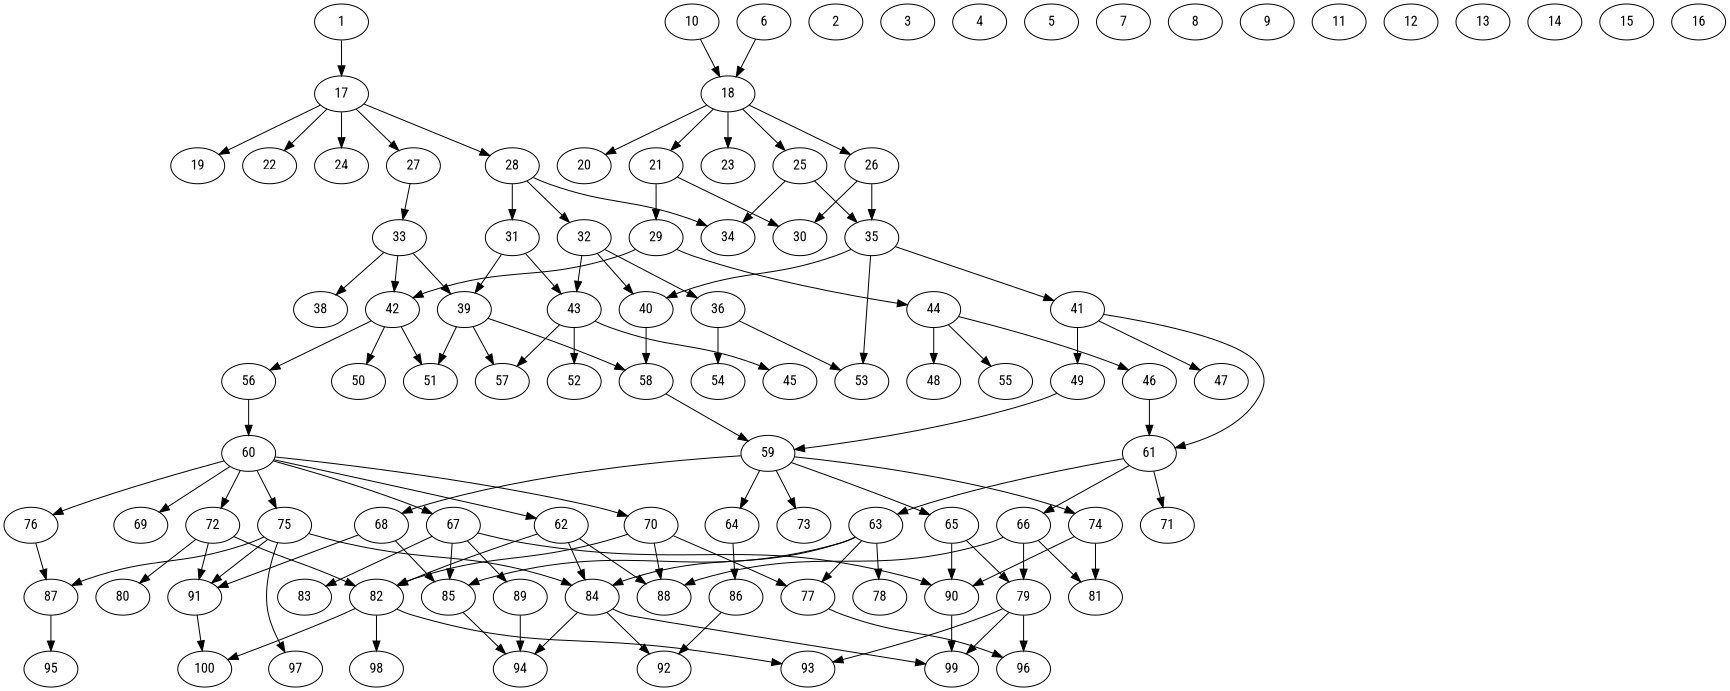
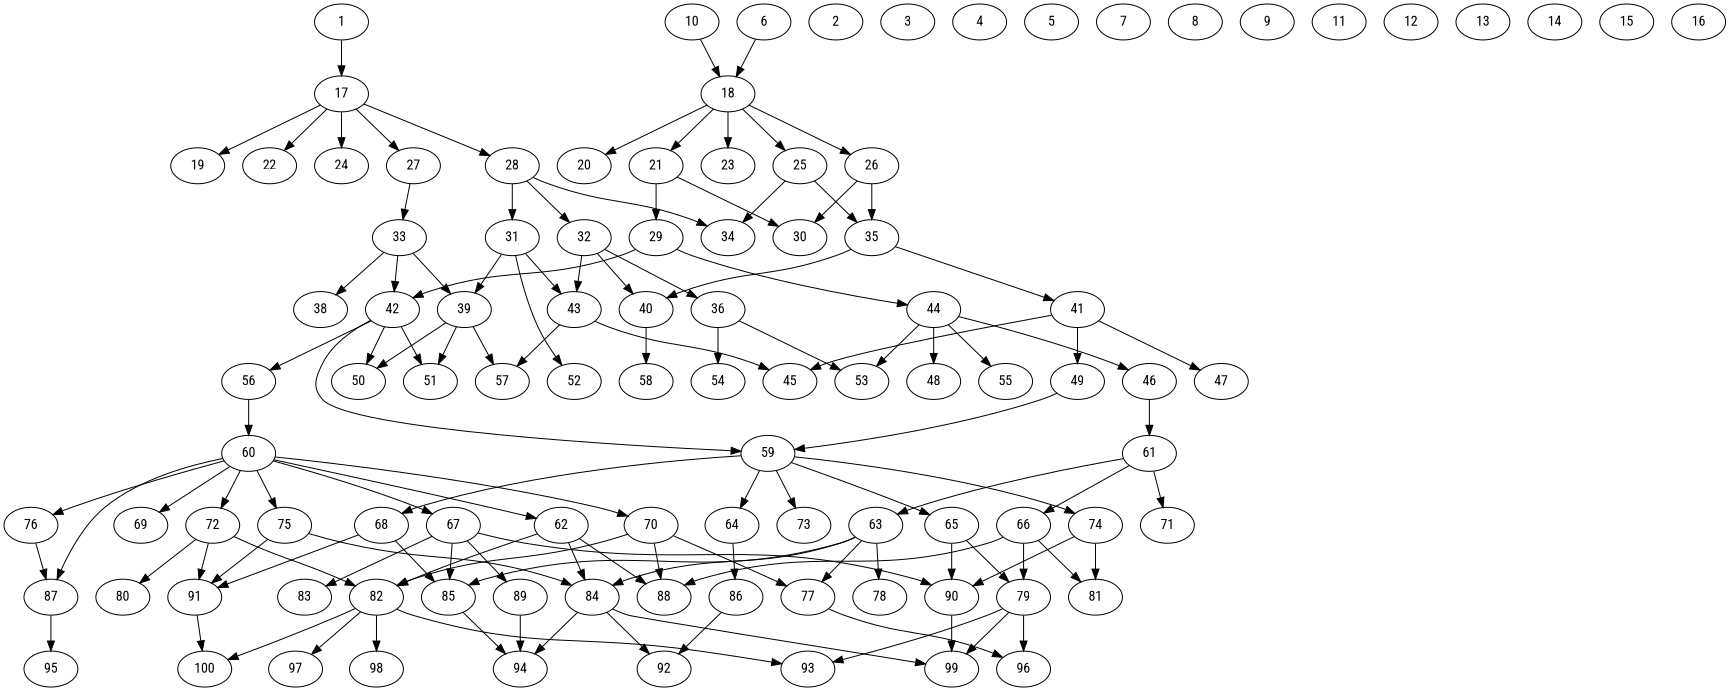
(867, 304) -> (907, 337)
(552, 341) -> (417, 342)
(574, 341) -> (530, 308)
(1243, 352) -> (941, 336)
(703, 415) -> (473, 432)
(182, 559) -> (113, 501)
(267, 594) -> (340, 630)
